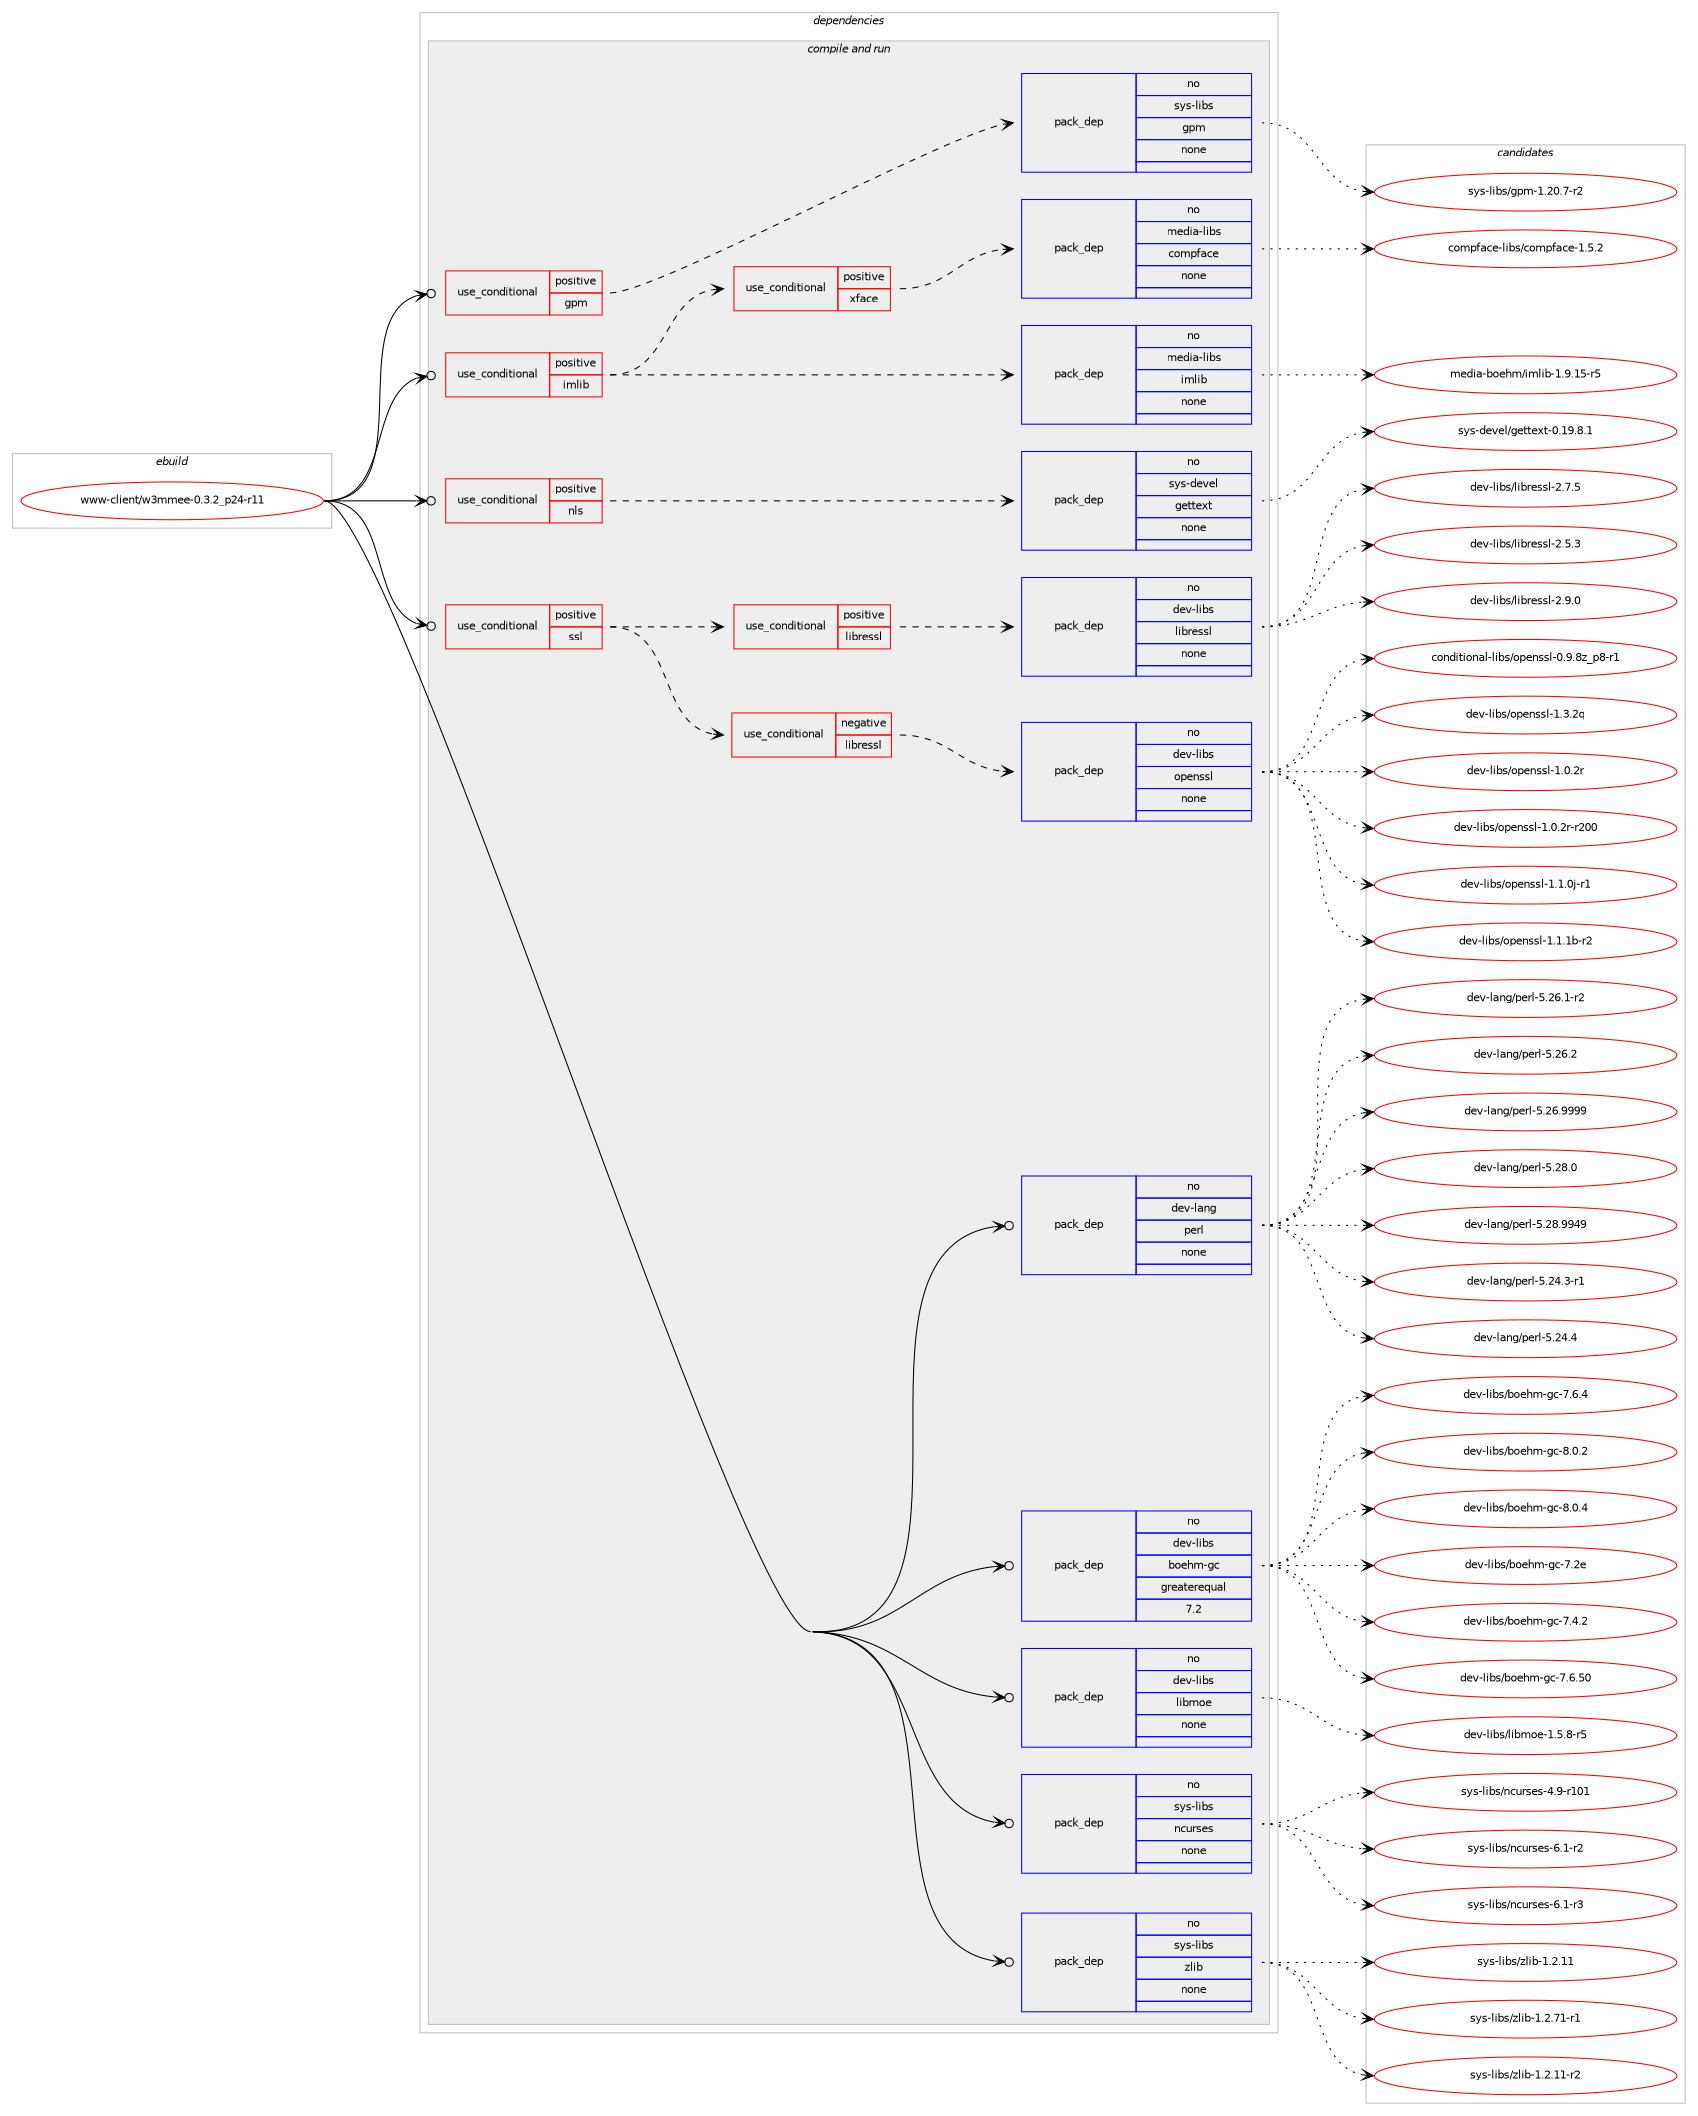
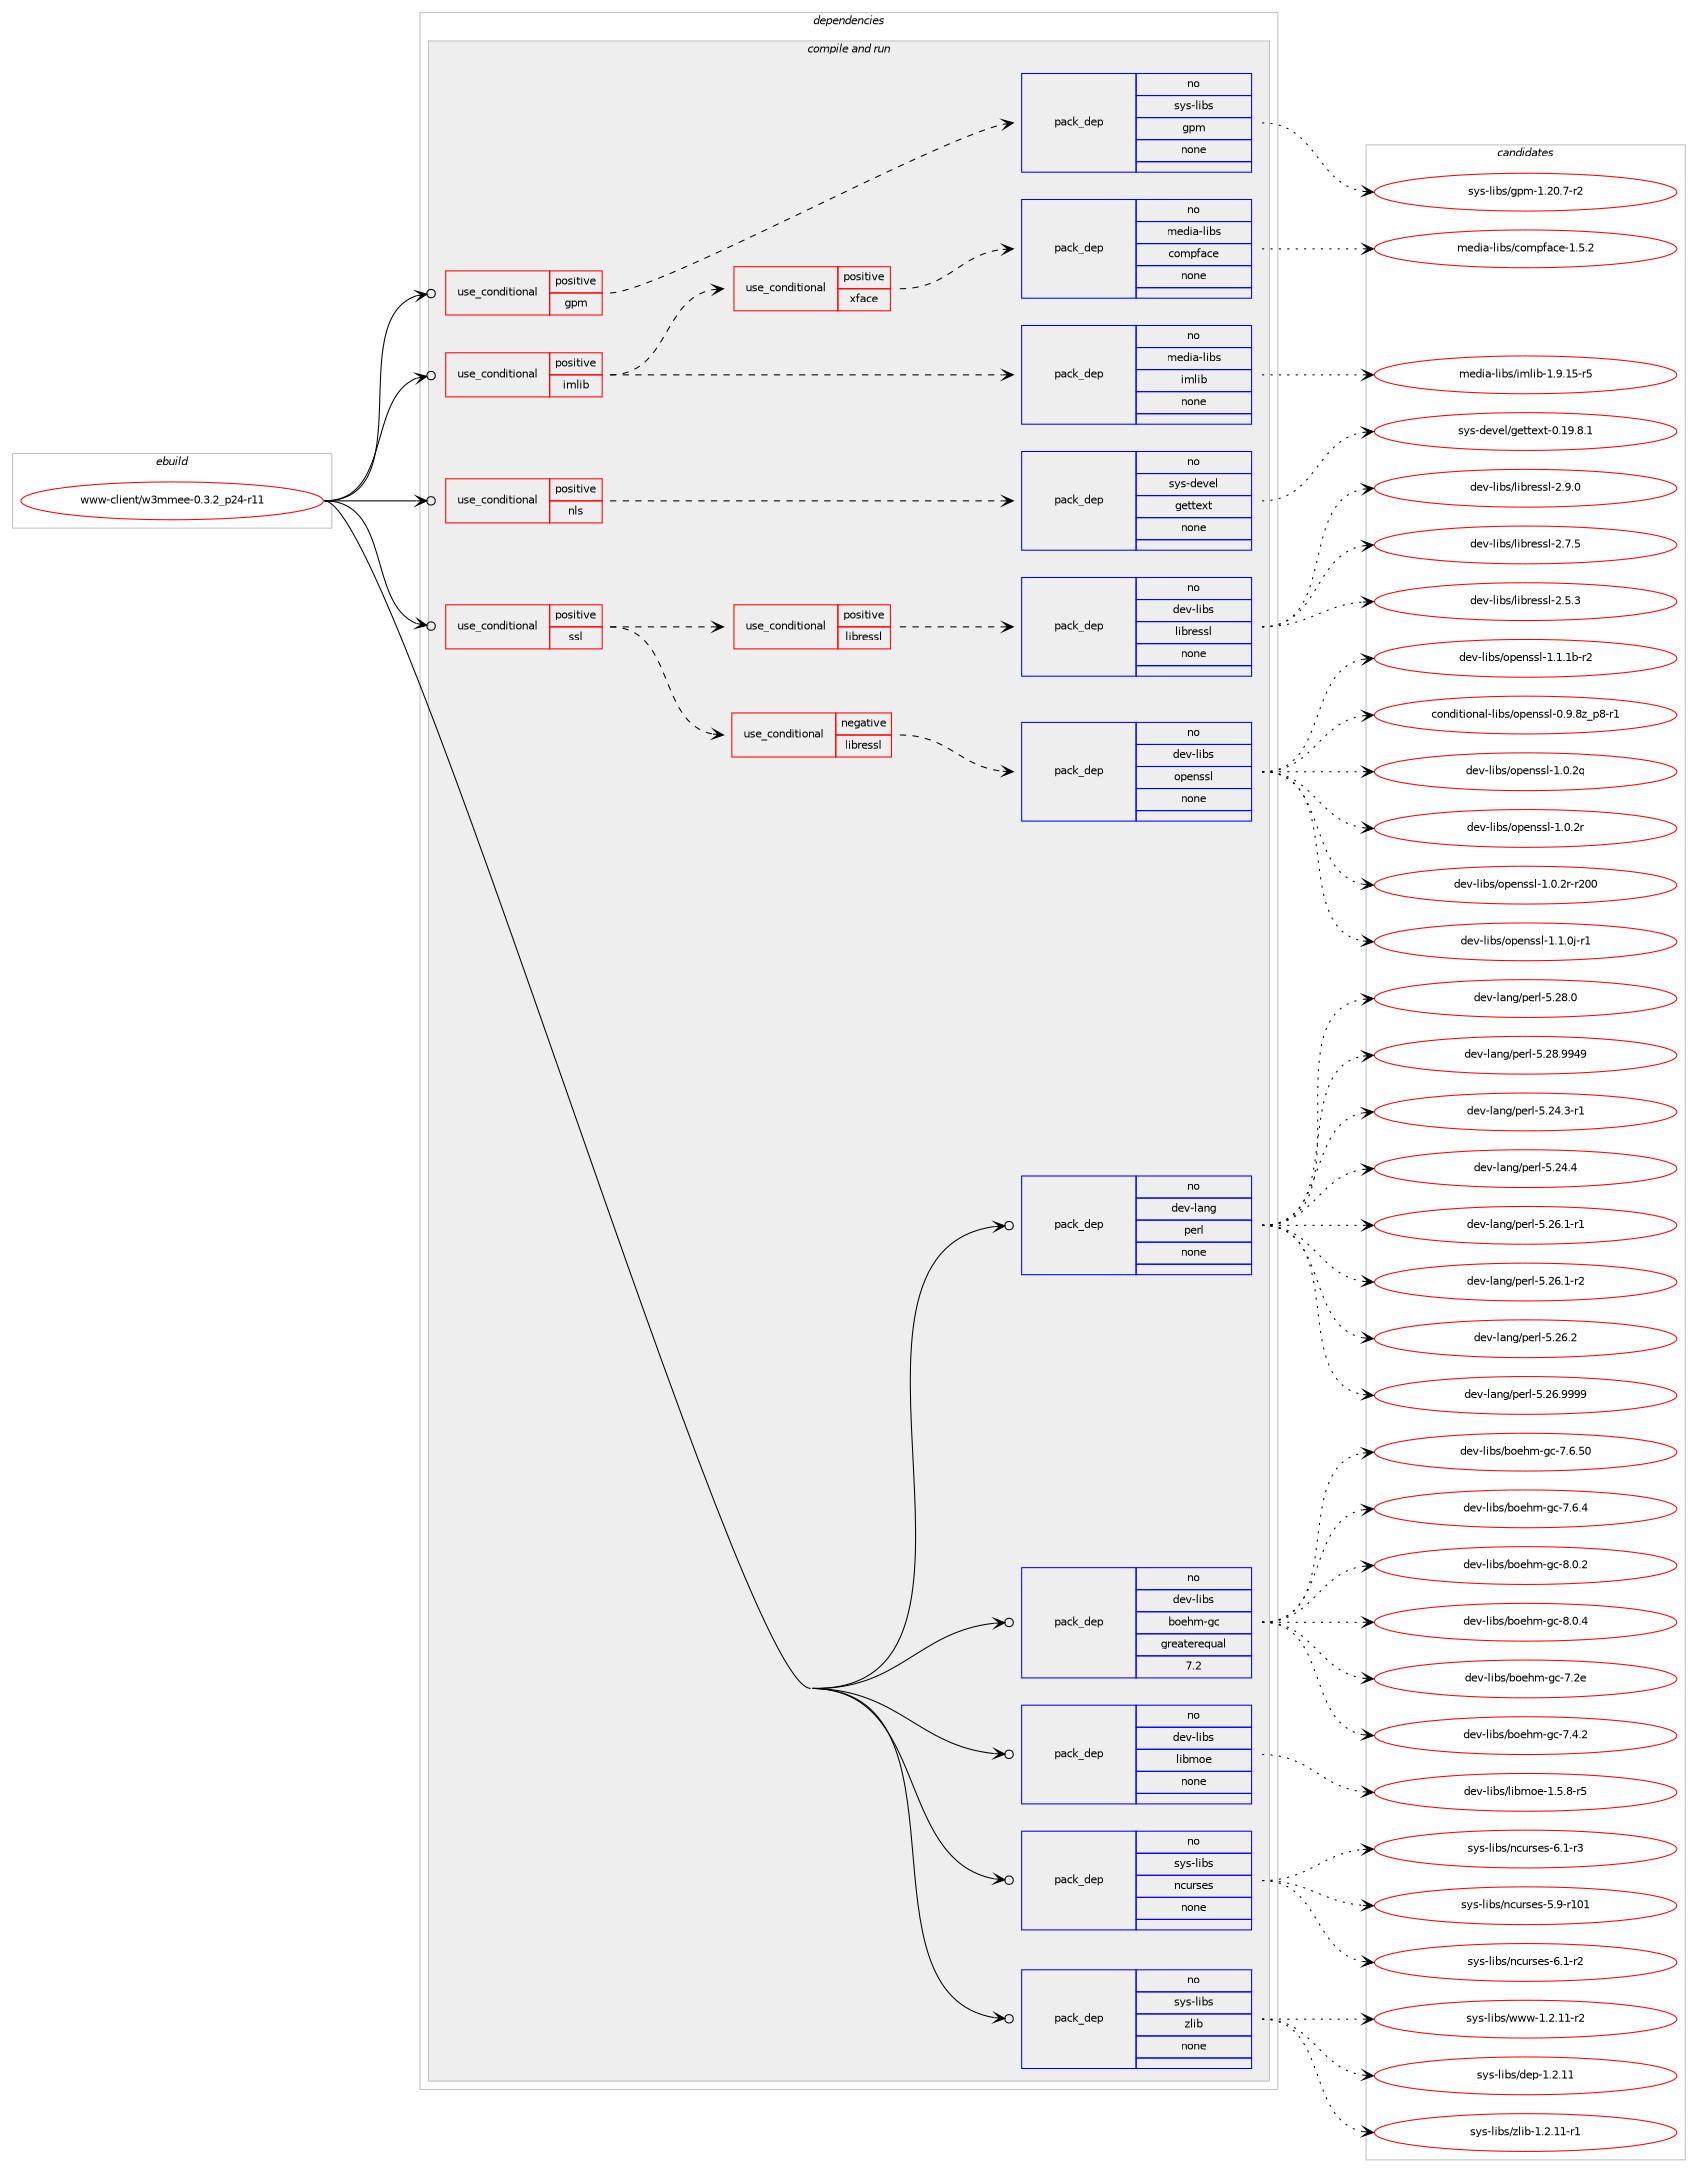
(1526, 249) -> (1526, 249)
(1526, 375) -> (1526, 375)
(1526, 715) -> (1526, 772)
none -> (1526, 1225)
(1526, 1792) -> (1526, 1906)
(1526, 1962) -> (1526, 2076)
(1526, 2019) -> (1526, 2133)
(1526, 2076) -> (1526, 2019)
